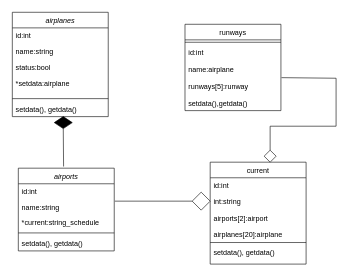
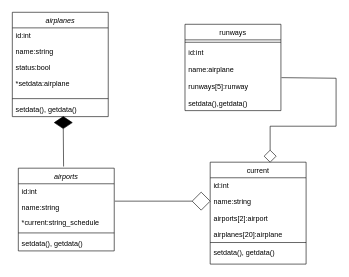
(231, 202) -> (234, 202)
